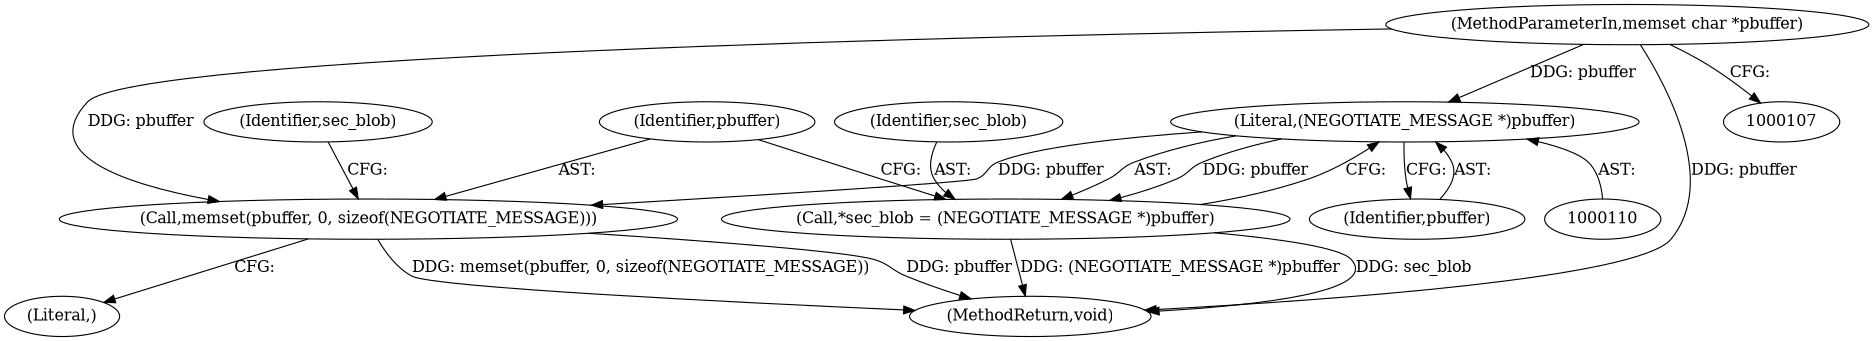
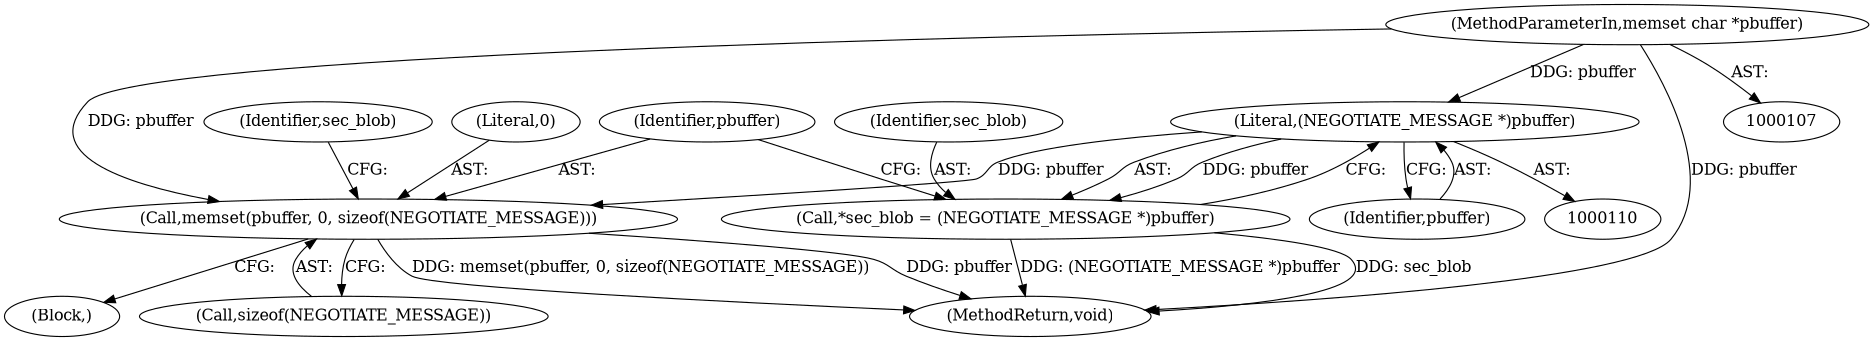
(1753, 73) -> (1753, 73)
none -> (516, 122)
(1583, 158) -> (1510, 167)
(62, 316) -> (62, 316)
none -> (344, 316)
